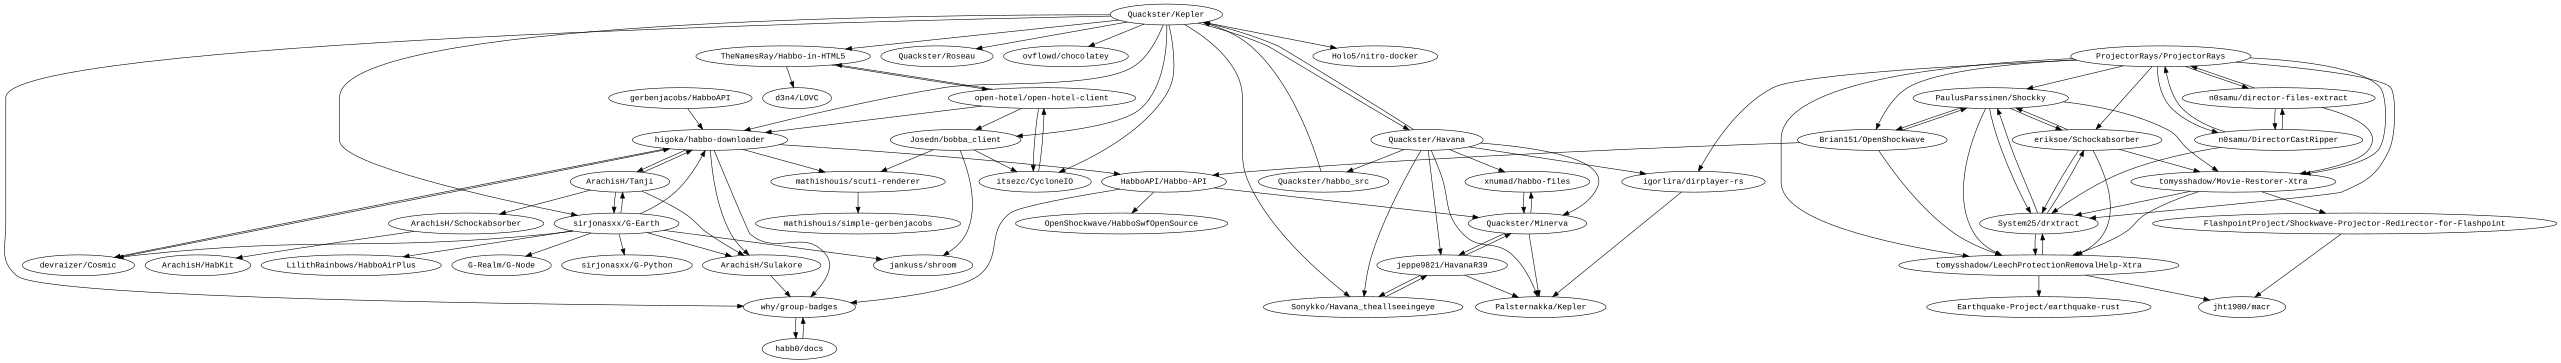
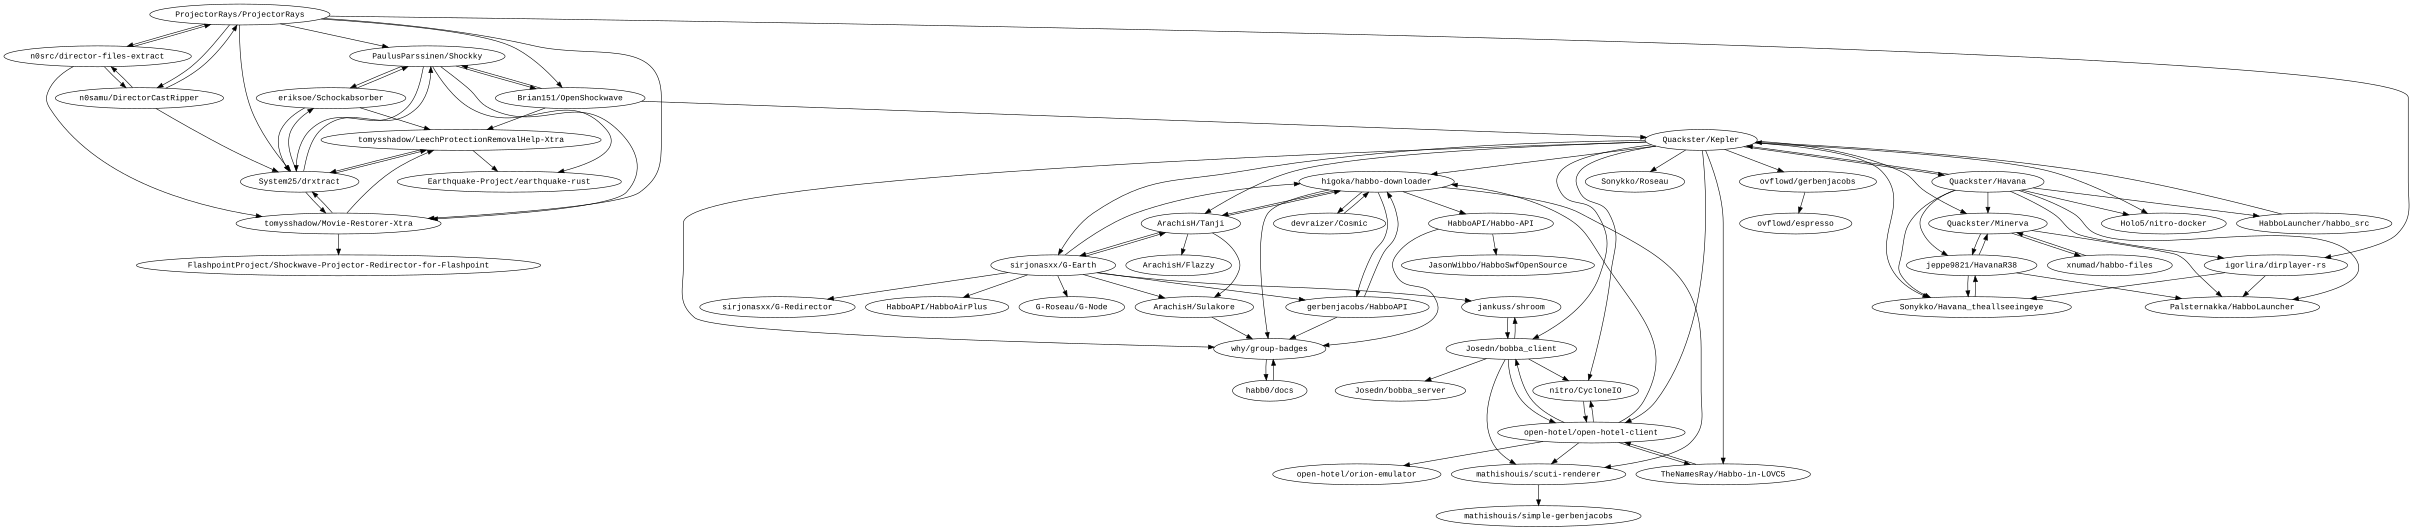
(783, 56) -> (1723, 474)
(937, 56) -> (1635, 182)
(1066, 56) -> (1808, 182)
(2126, 96) -> none
(797, 98) -> none
(2279, 98) -> (98, 56)
(1799, 111) -> none
none -> (1423, 154)
(1495, 156) -> (1141, 119)
(2151, 158) -> (313, 201)
(1477, 161) -> (2072, 202)
(1035, 182) -> (1586, 391)
(1324, 182) -> (2314, 224)
(1964, 185) -> (501, 117)
(1344, 202) -> (1907, 175)
(719, 204) -> (1381, 243)
(466, 224) -> (1179, 265)
(1122, 224) -> (1498, 265)
none -> (1796, 224)
(360, 244) -> (1199, 286)
(198, 265) -> none
(351, 265) -> (937, 307)
(502, 265) -> (1072, 307)
(627, 265) -> (777, 307)
(1442, 265) -> (1972, 265)
none -> (2131, 285)
none -> (1698, 296)
(1541, 307) -> (2232, 307)
(2242, 307) -> none
none -> (1507, 325)
none -> (1316, 327)
none -> (1400, 391)
none -> (1519, 397)
none -> (1567, 452)
none -> (1357, 474)
